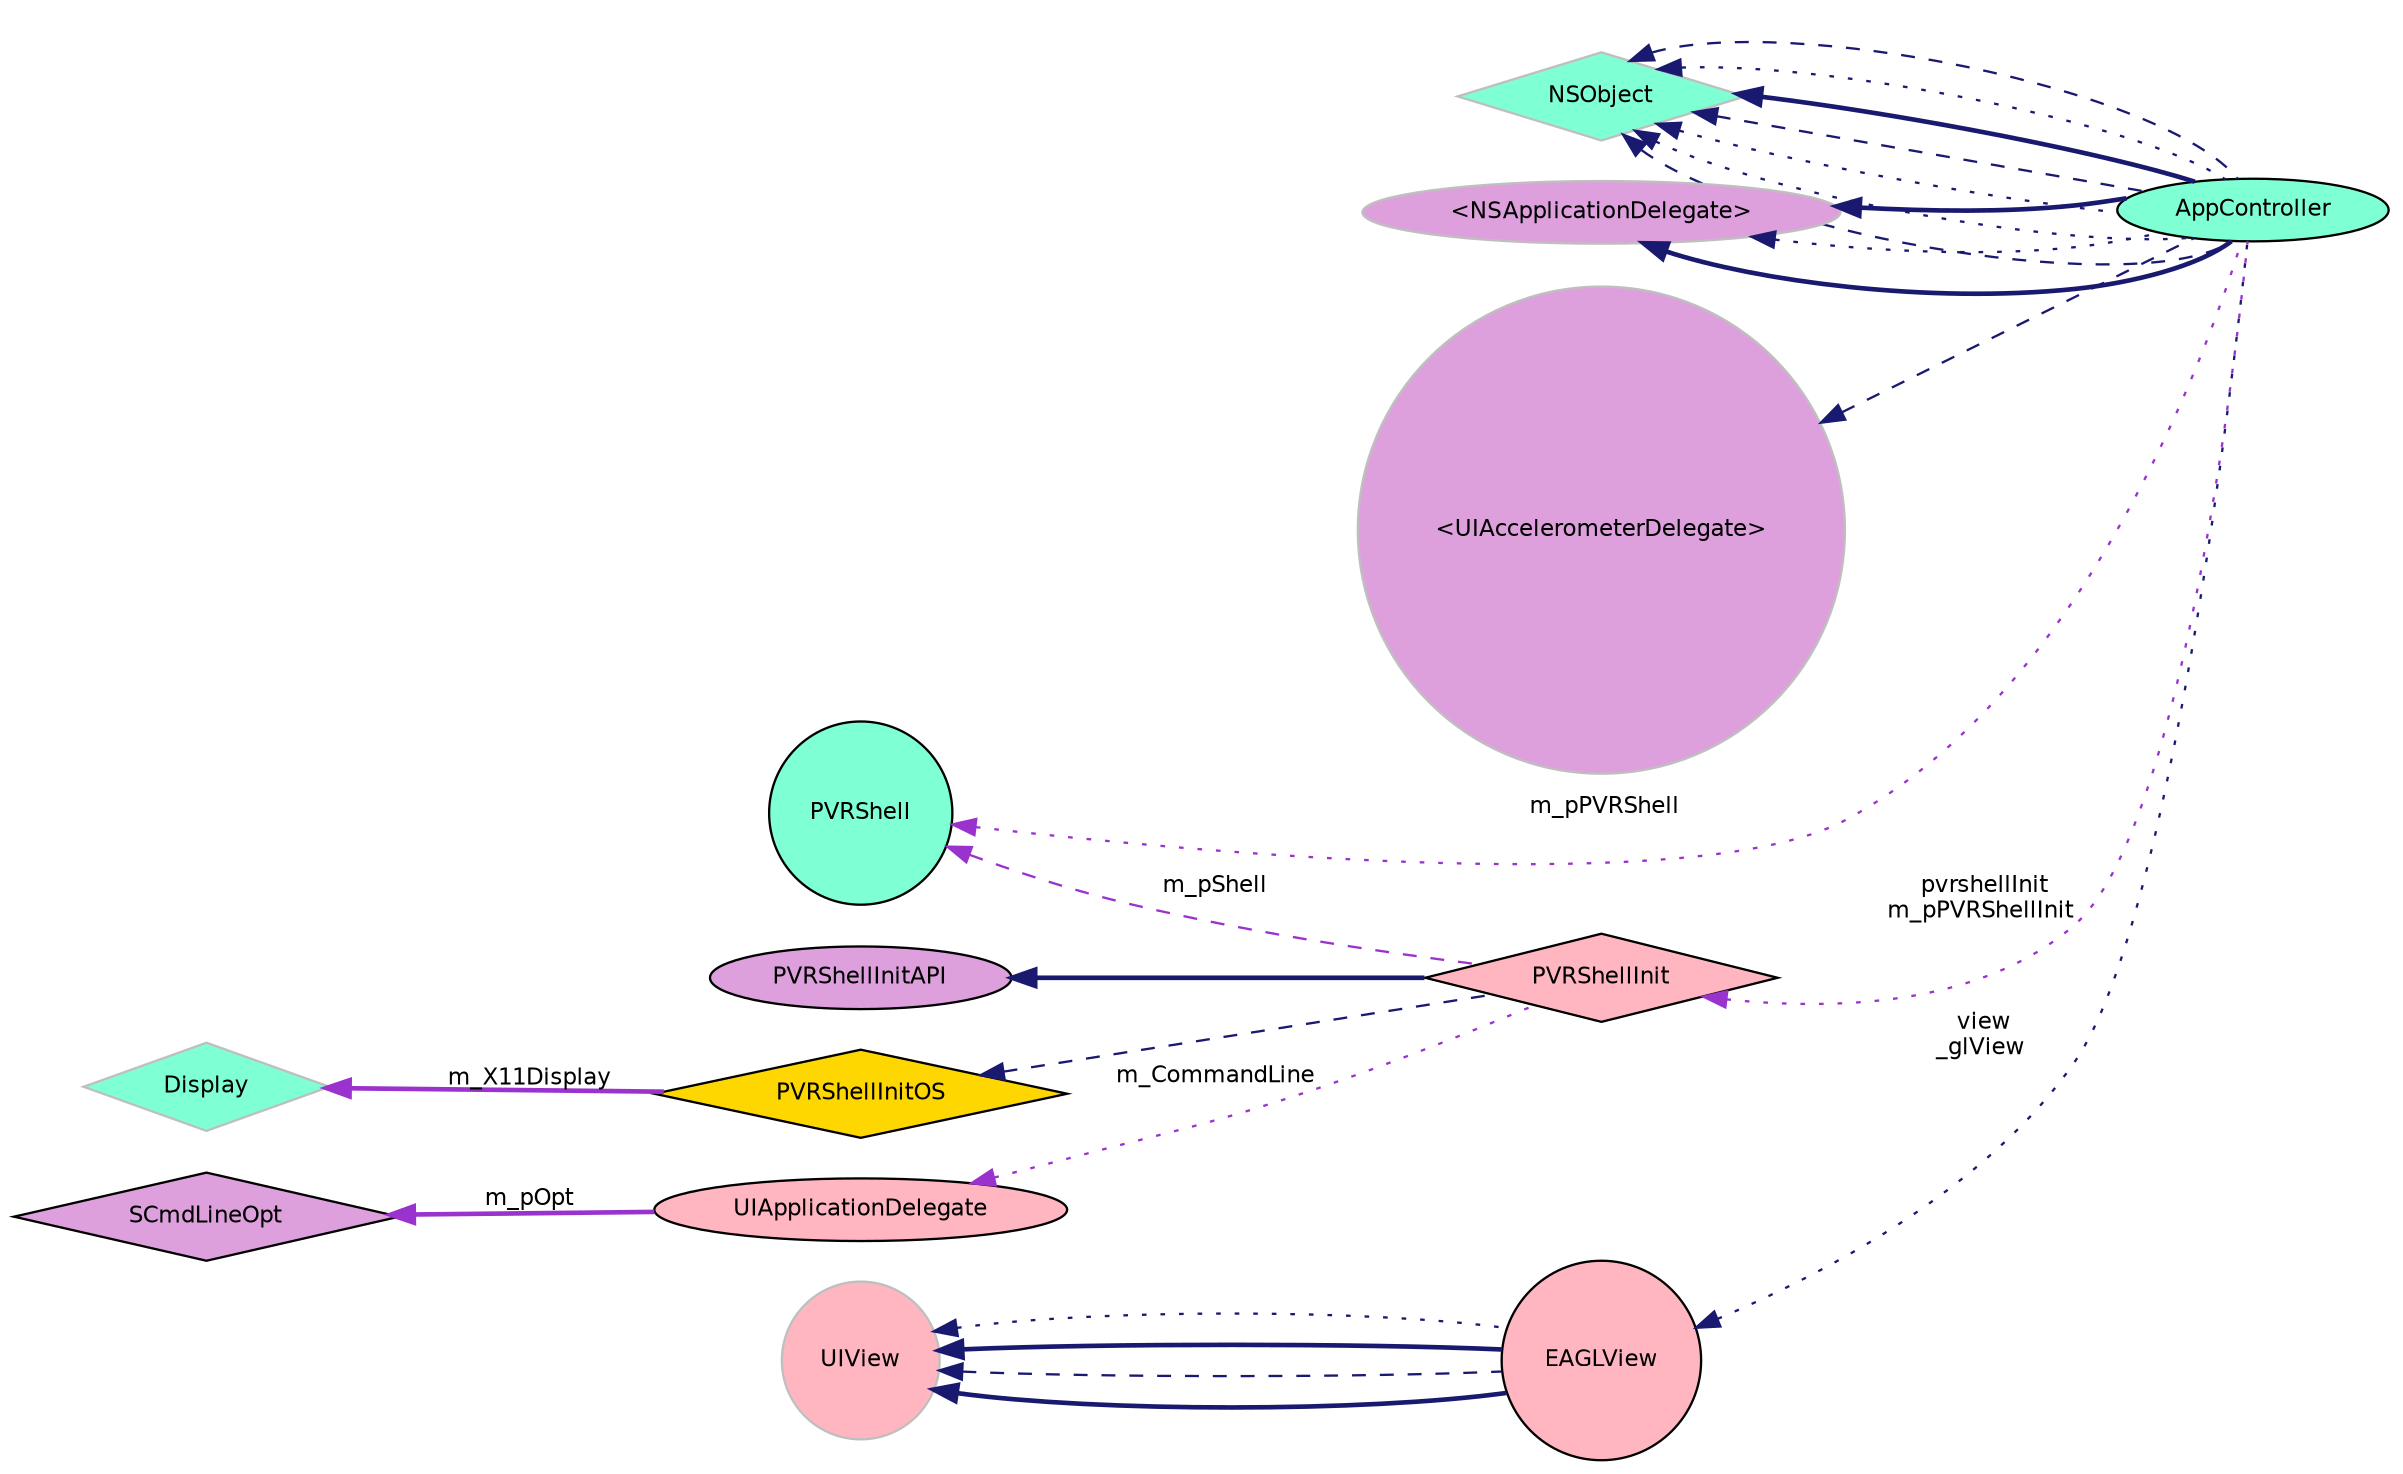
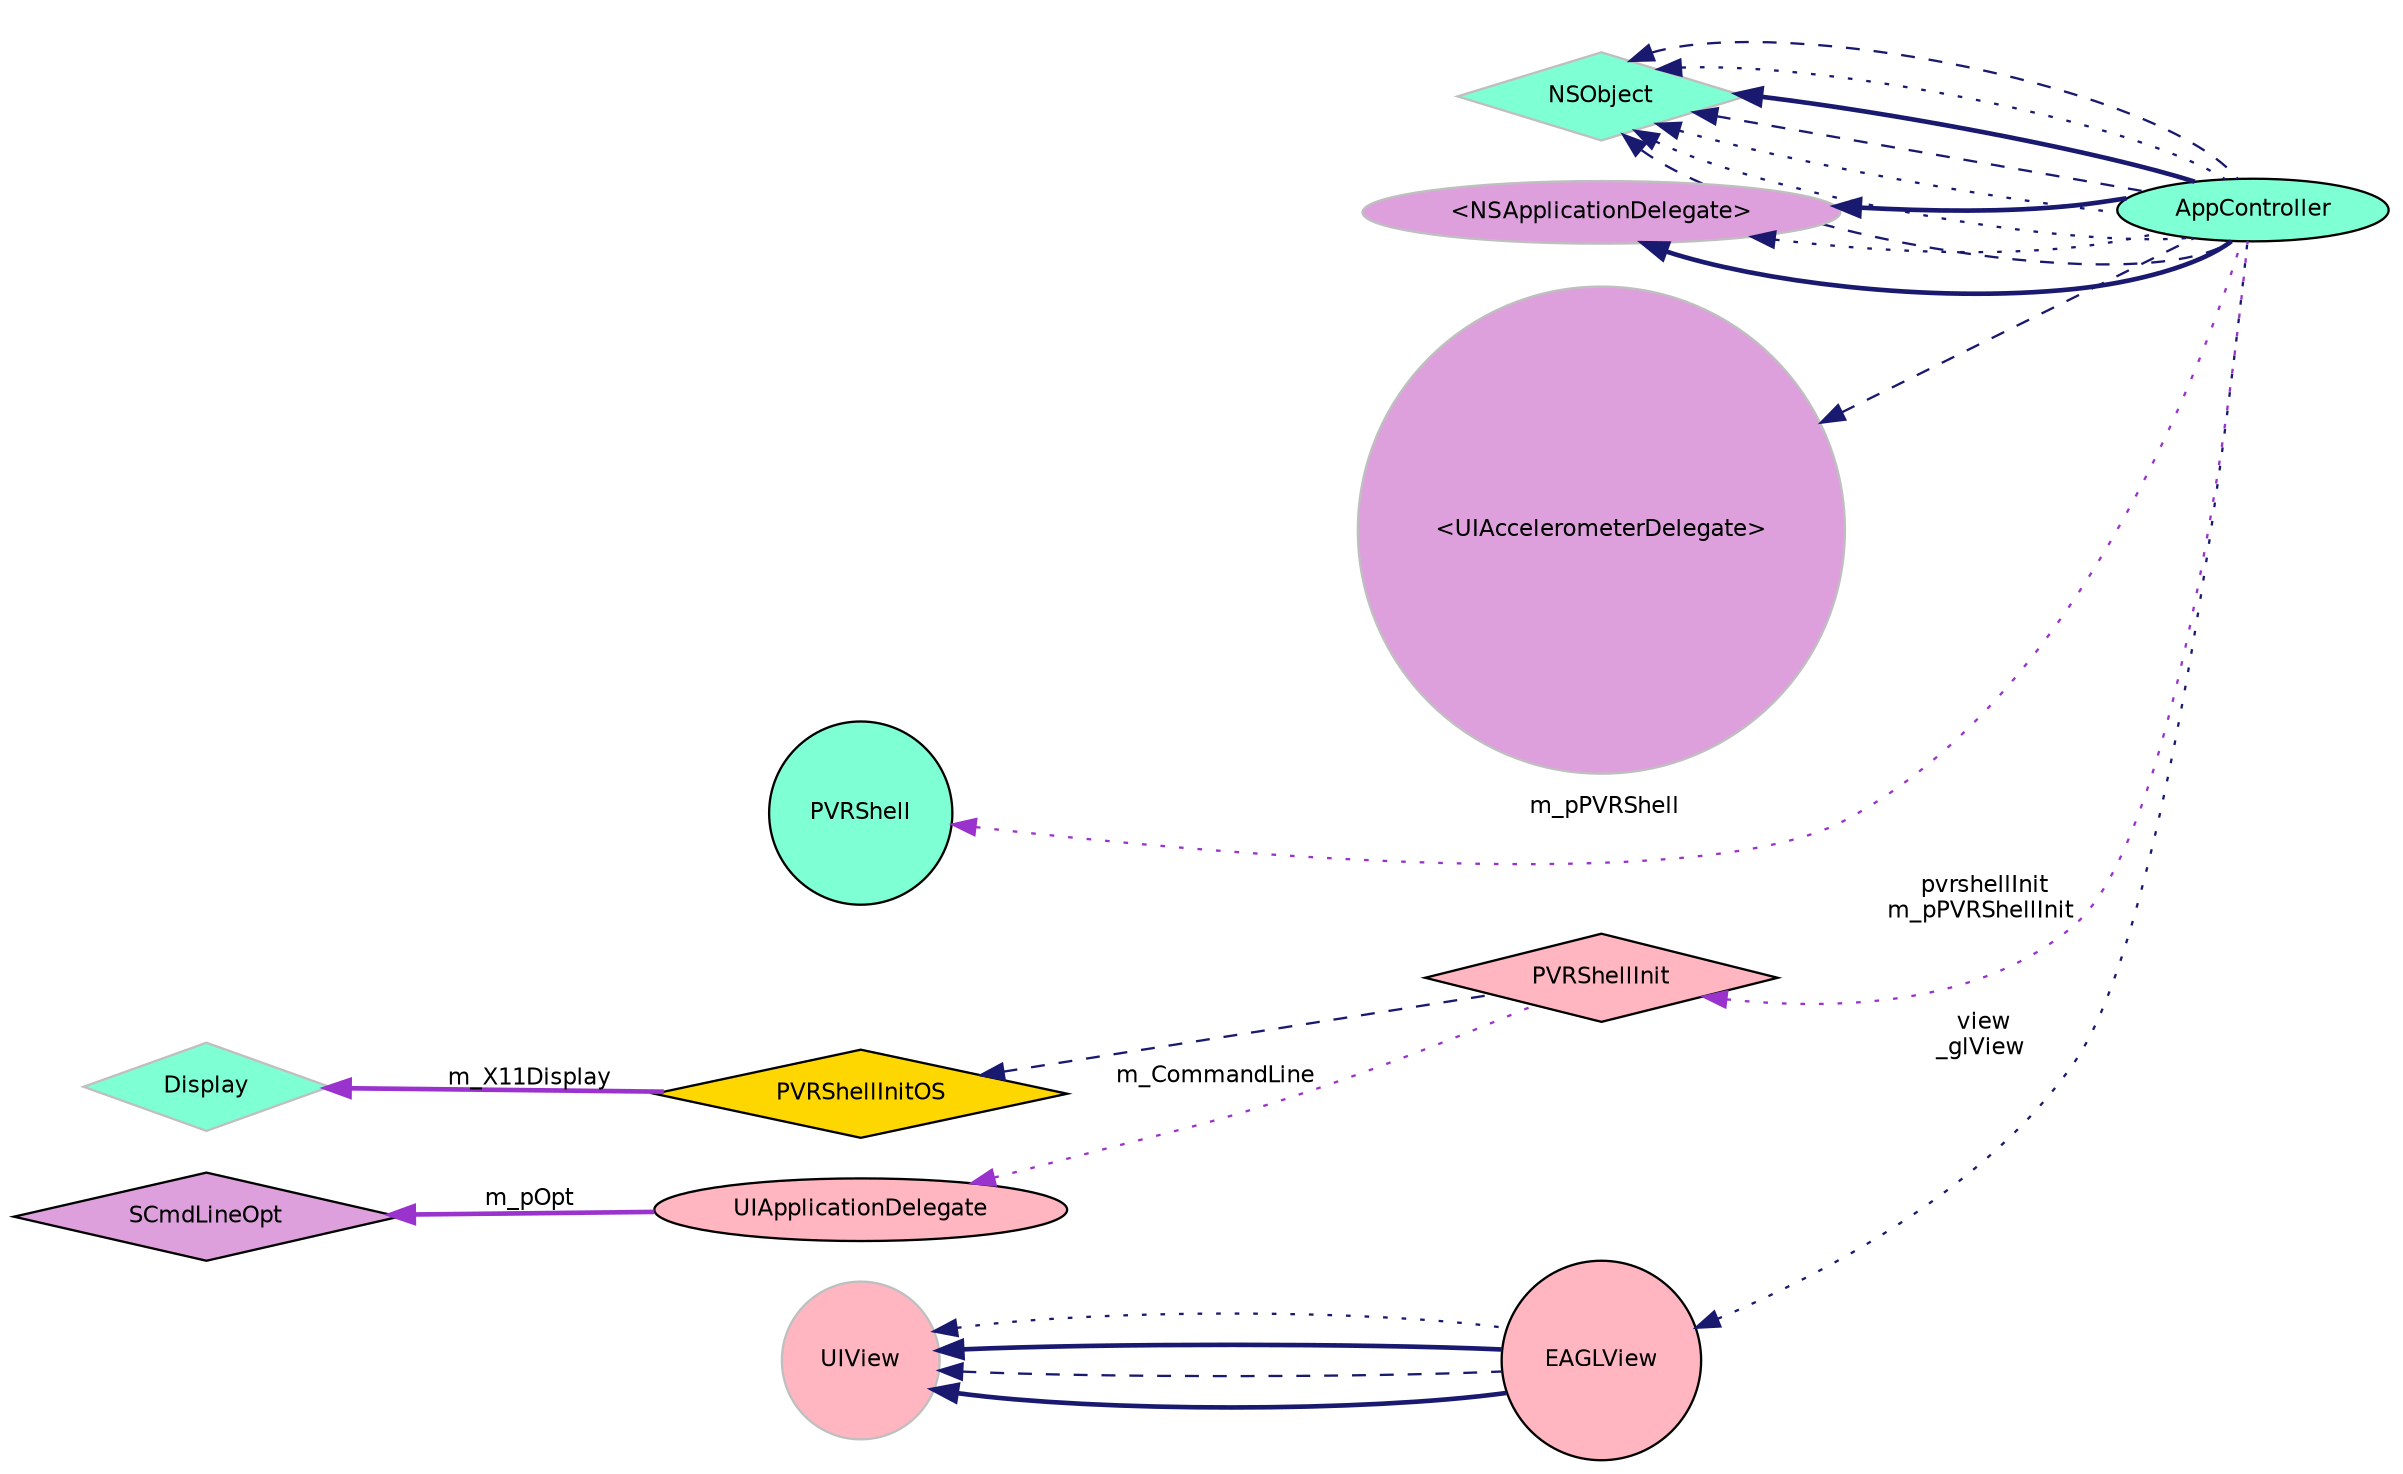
(1221, 924) -> none
(861, 978) -> none
